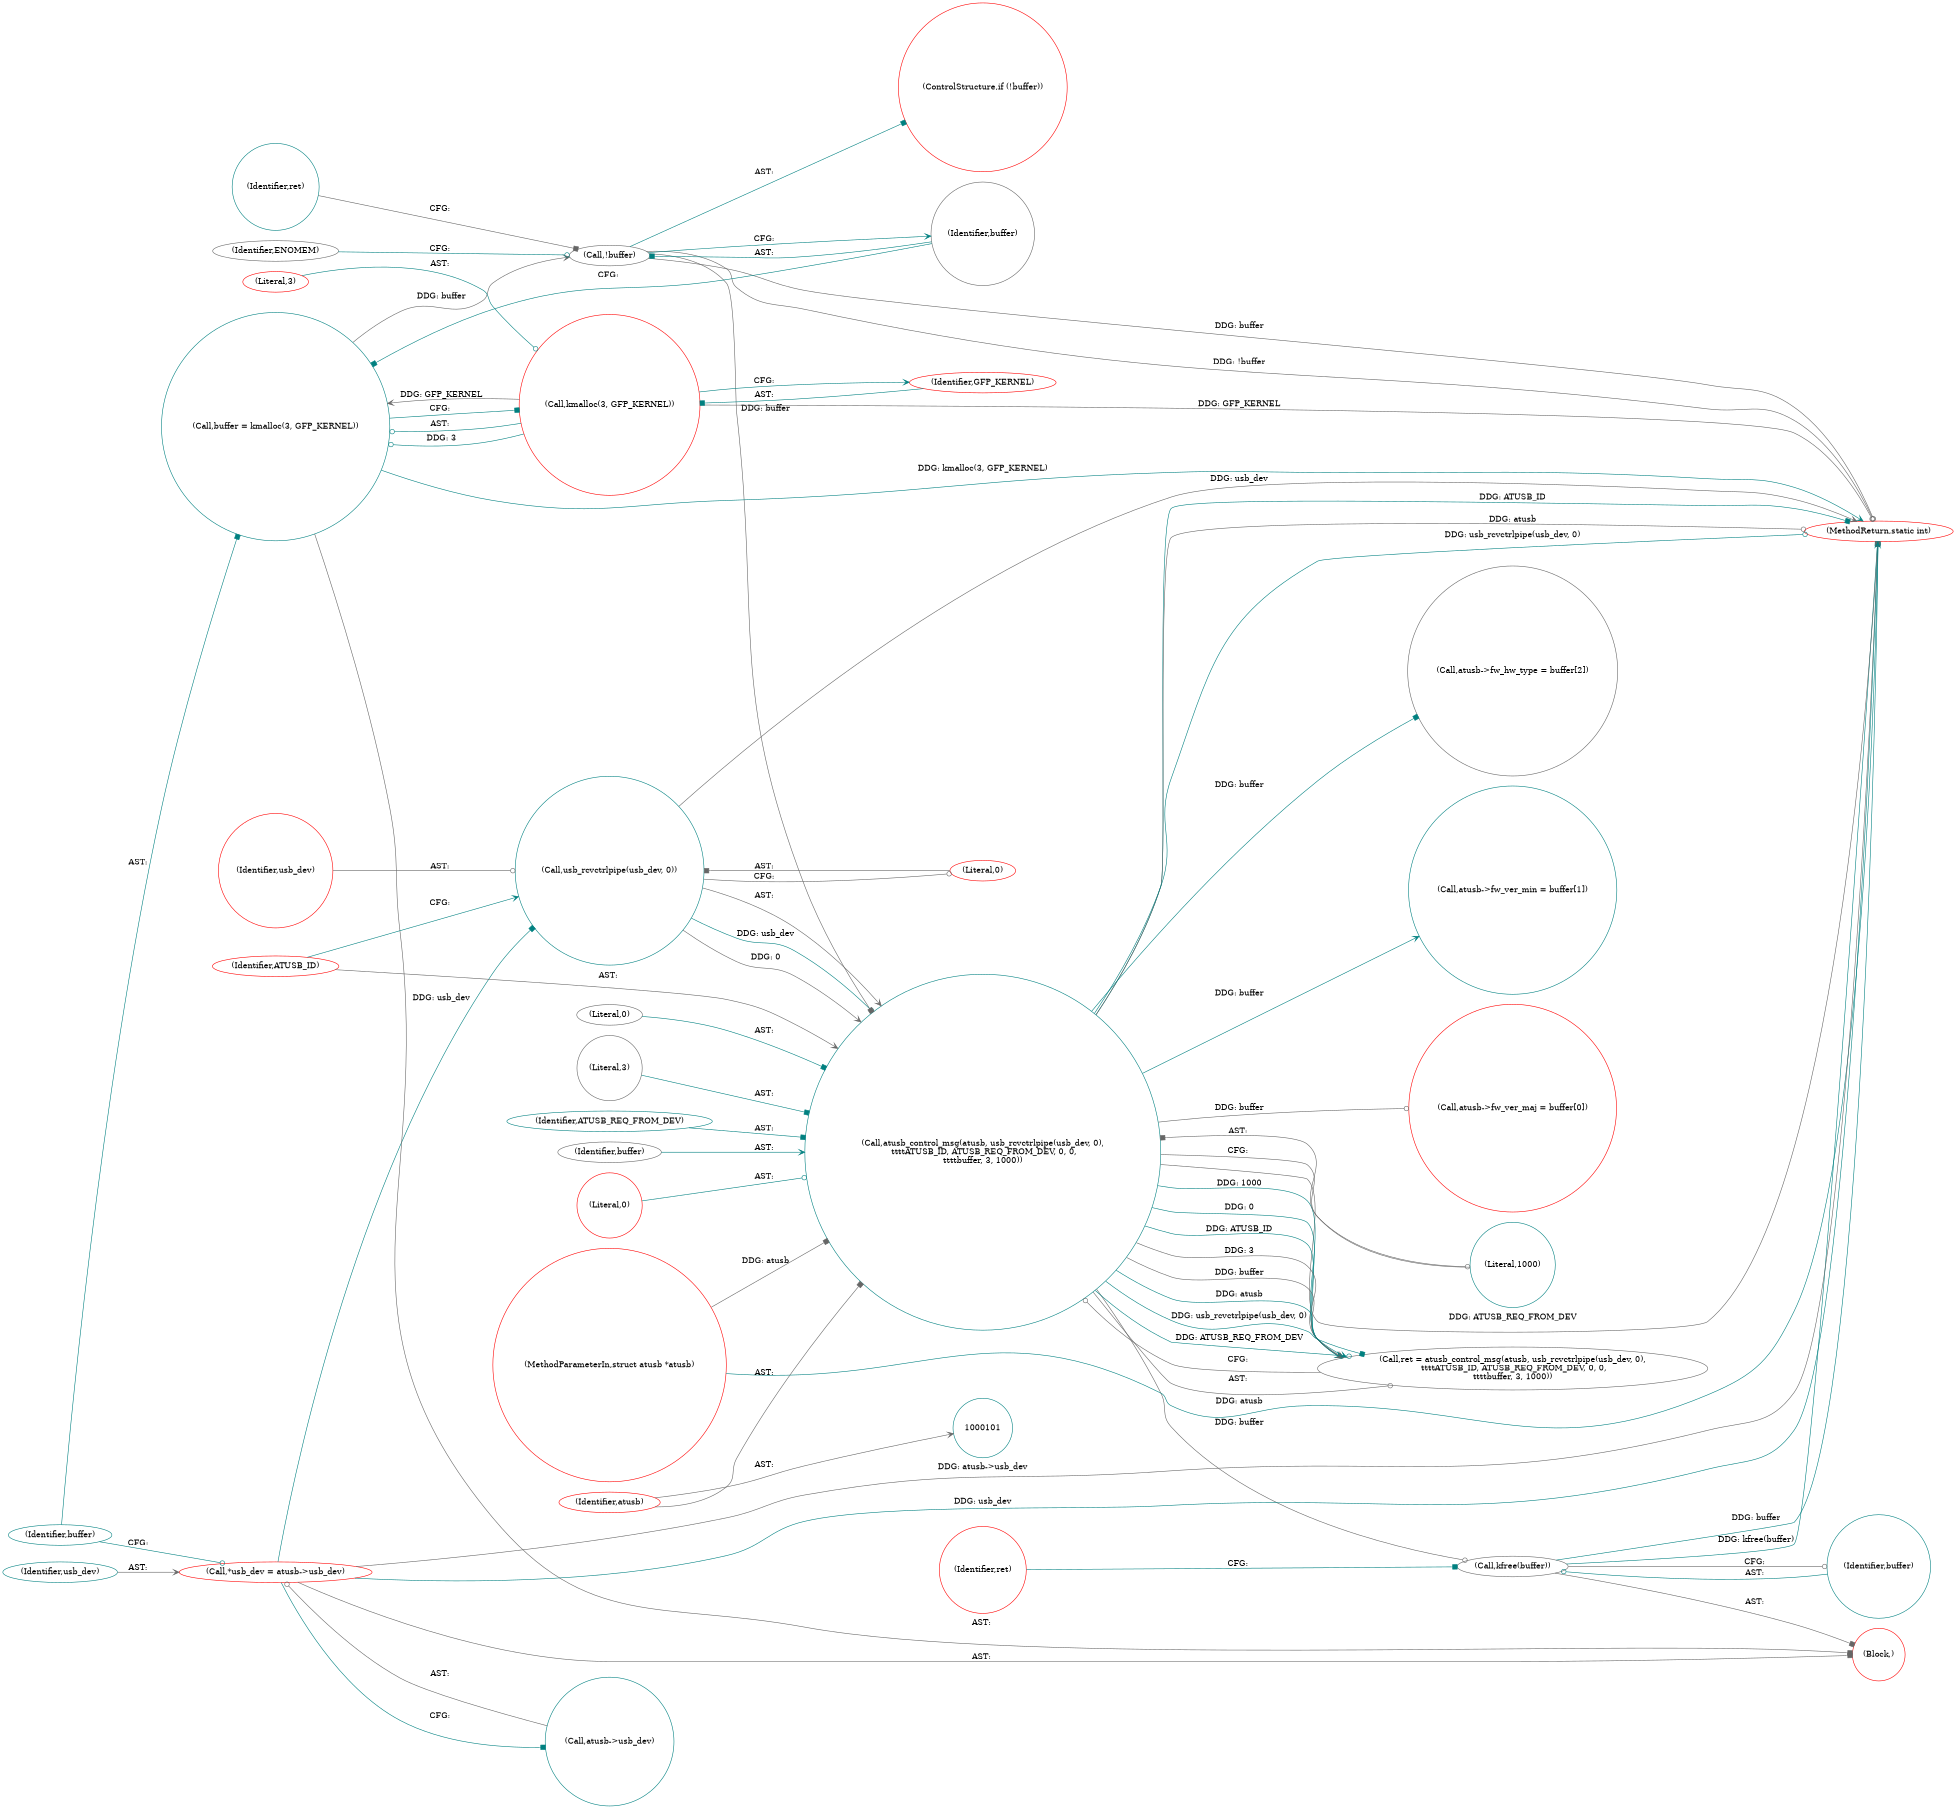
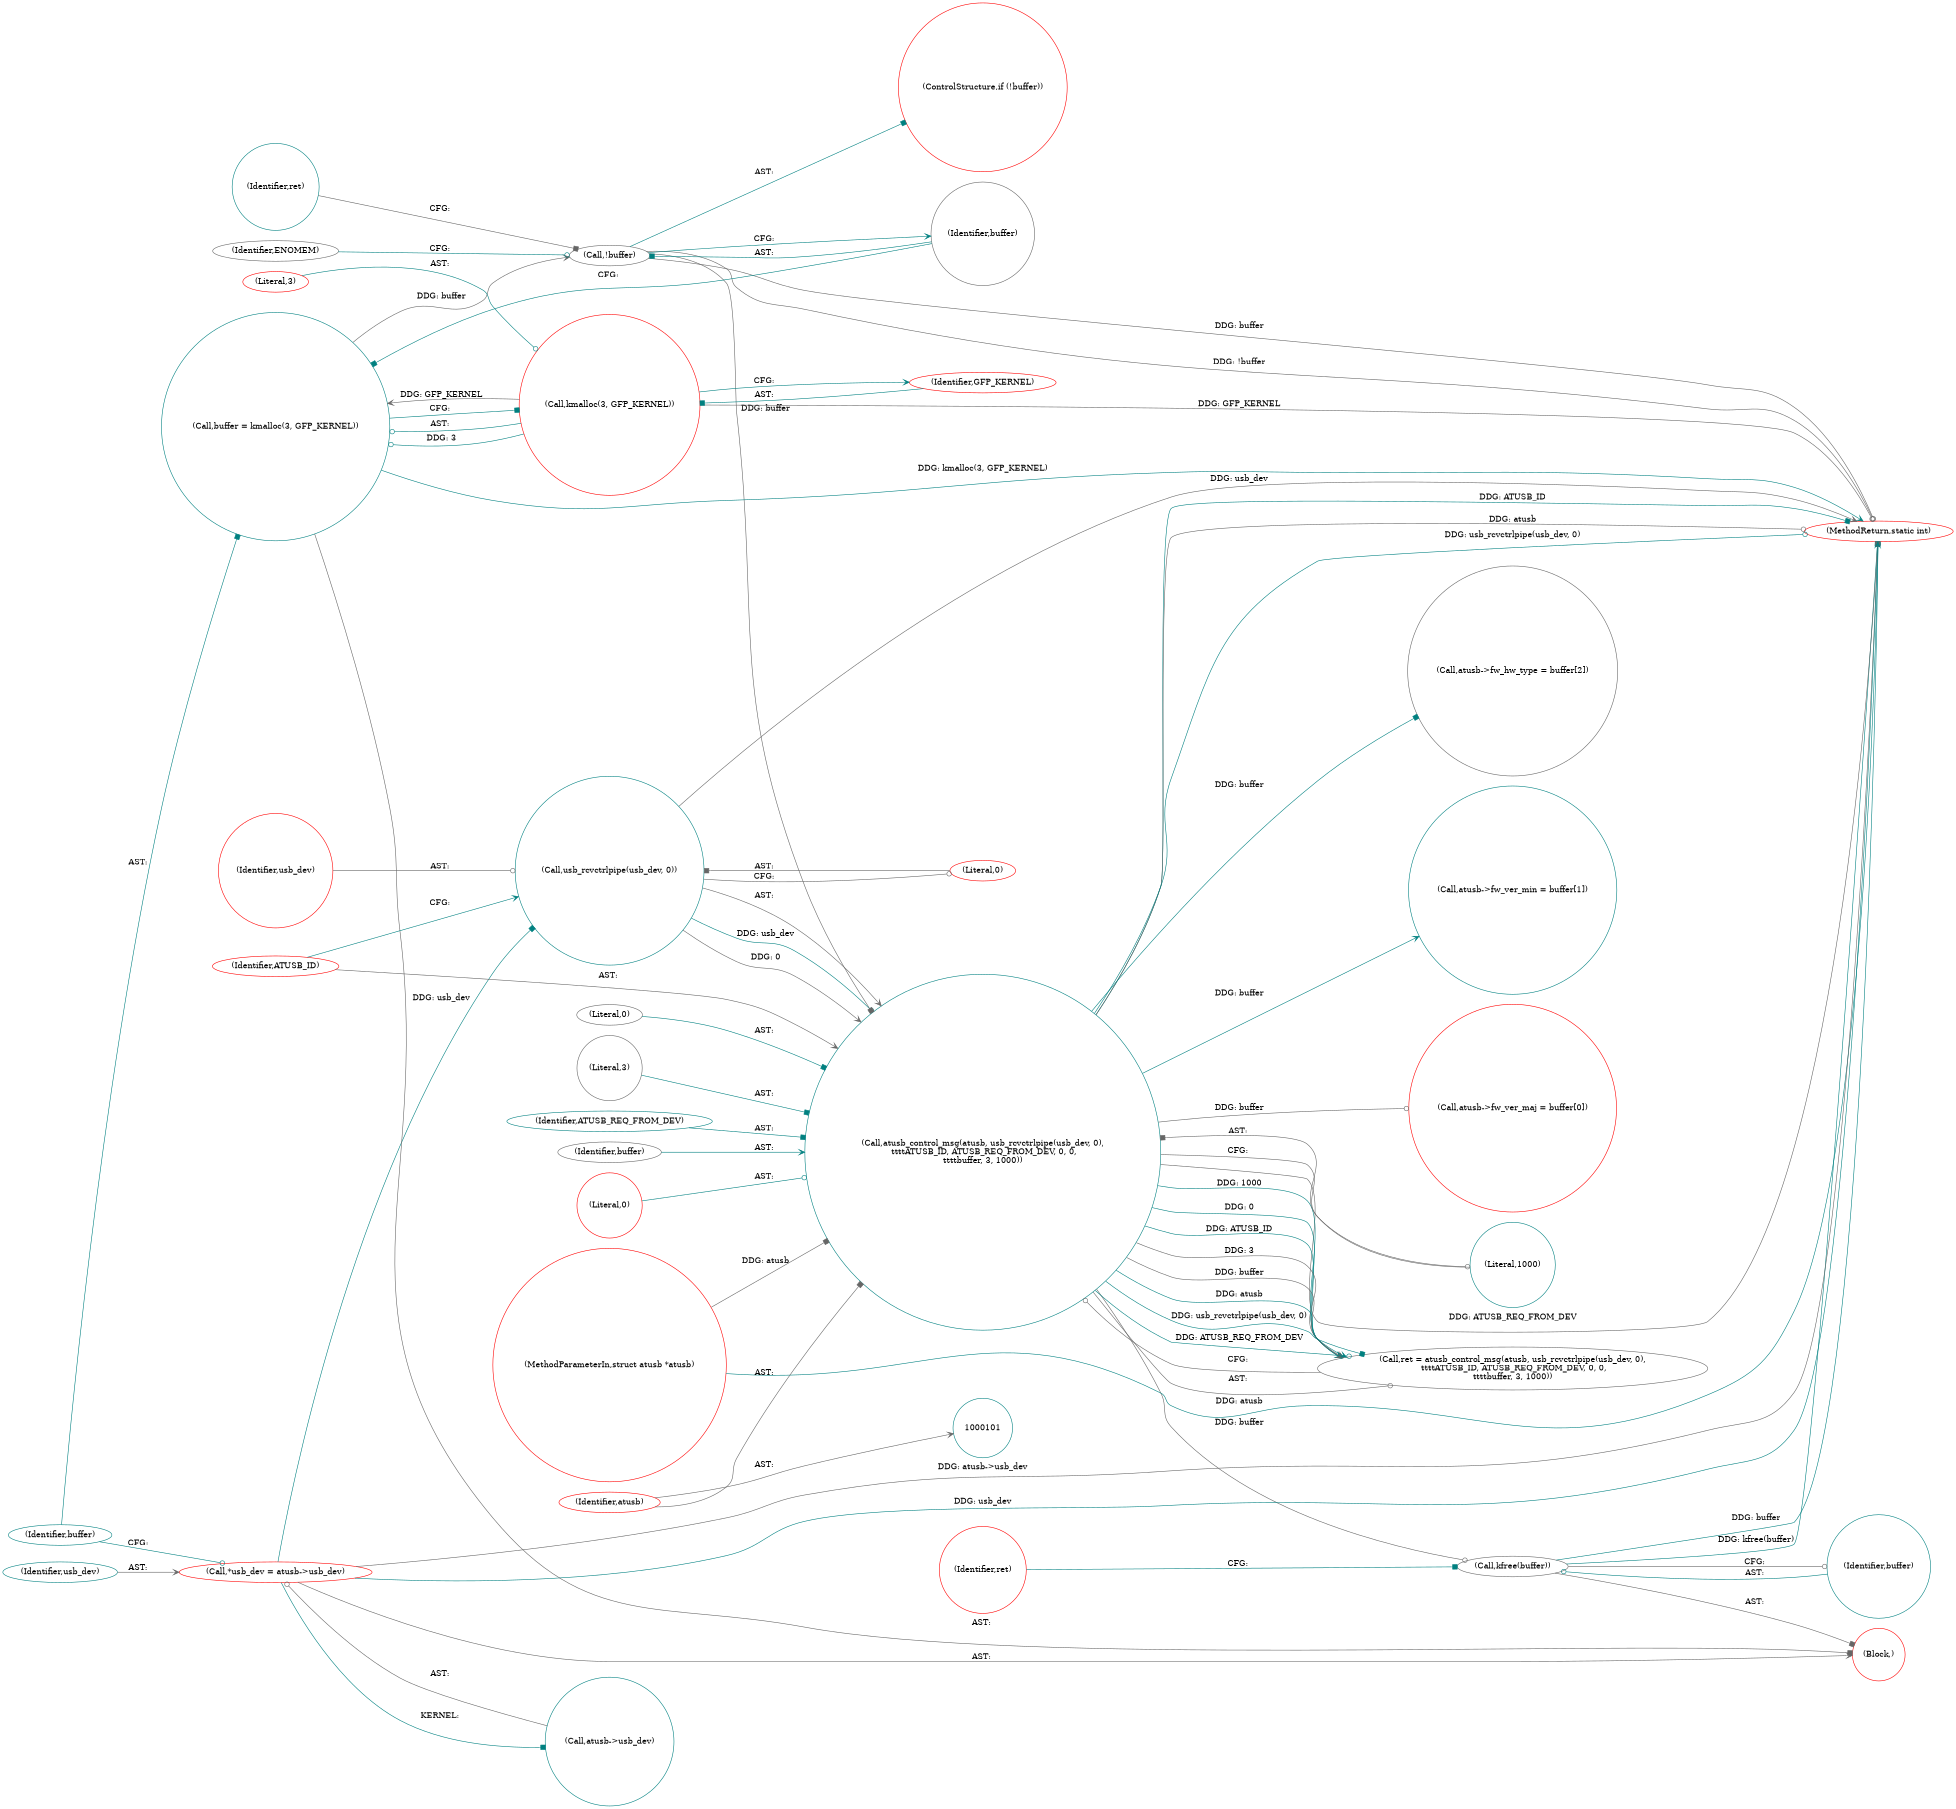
(1066, 1662) -> (1066, 1662)
(441, 1716) -> (441, 1716)
